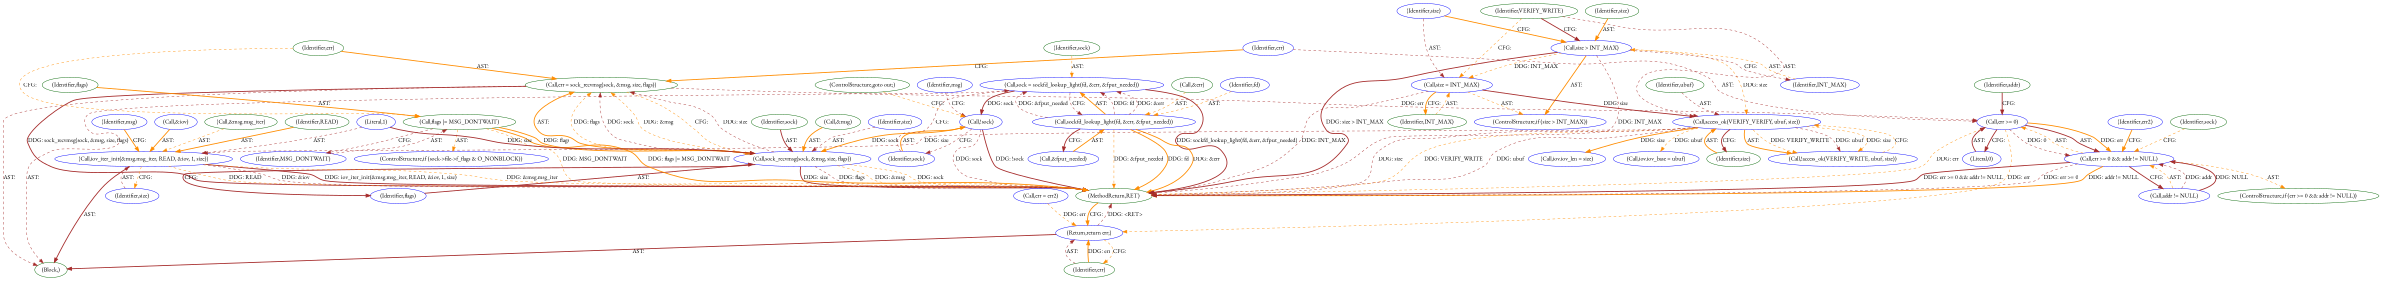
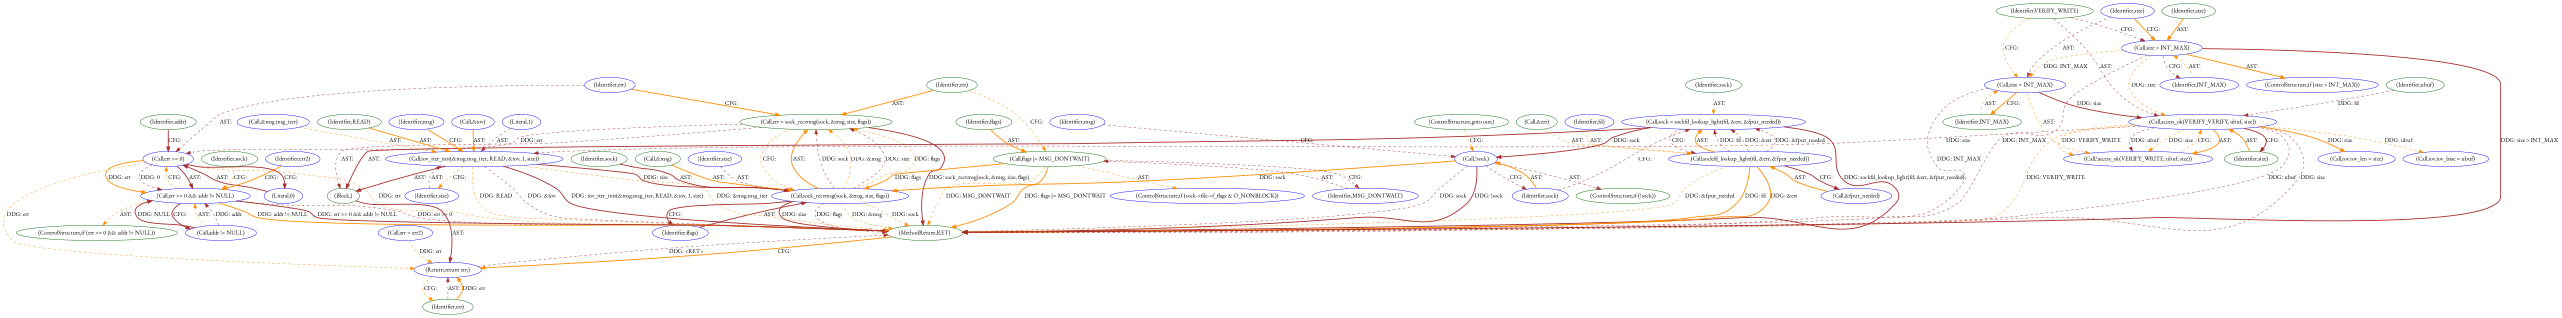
(1558, 29) -> (2106, 27)
(423, 99) -> (1089, 143)
(1494, 102) -> (2042, 128)
(1706, 103) -> (2348, 103)
(241, 122) -> (273, 122)
(2062, 140) -> (176, 177)
(515, 144) -> (667, 185)
none -> (1623, 196)
(564, 252) -> (424, 205)
